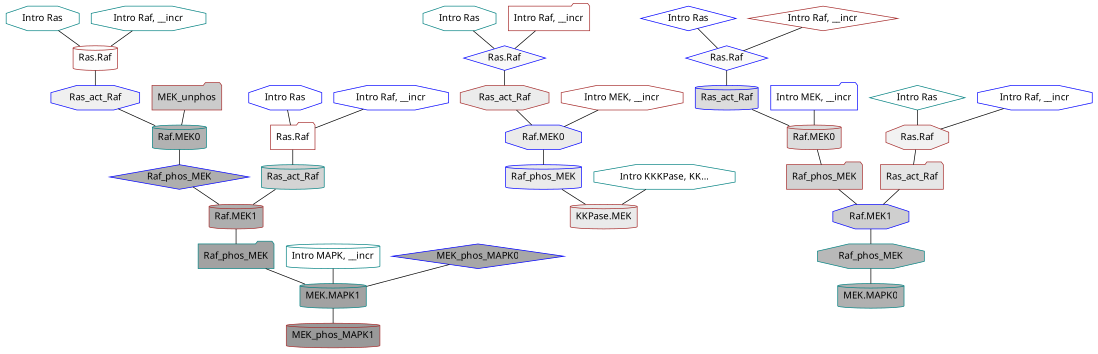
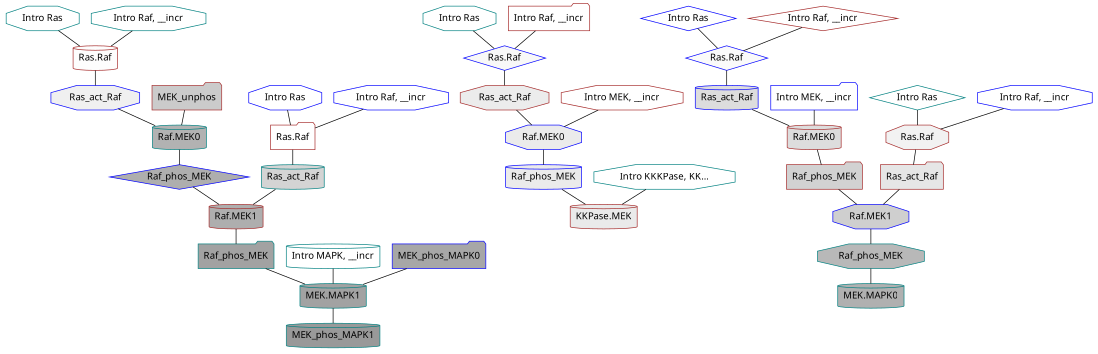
(478, 256) -> (439, 256)
(333, 336) -> (333, 336)
